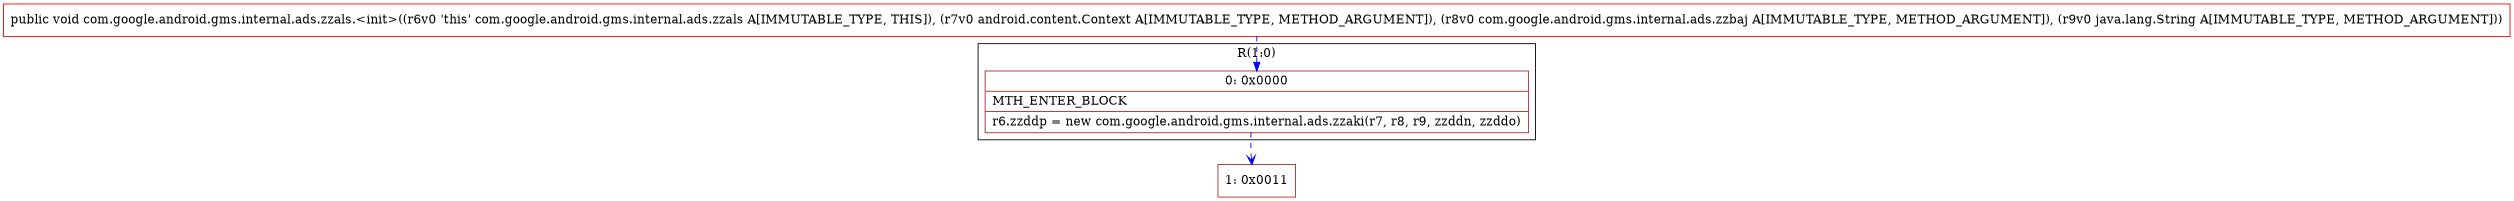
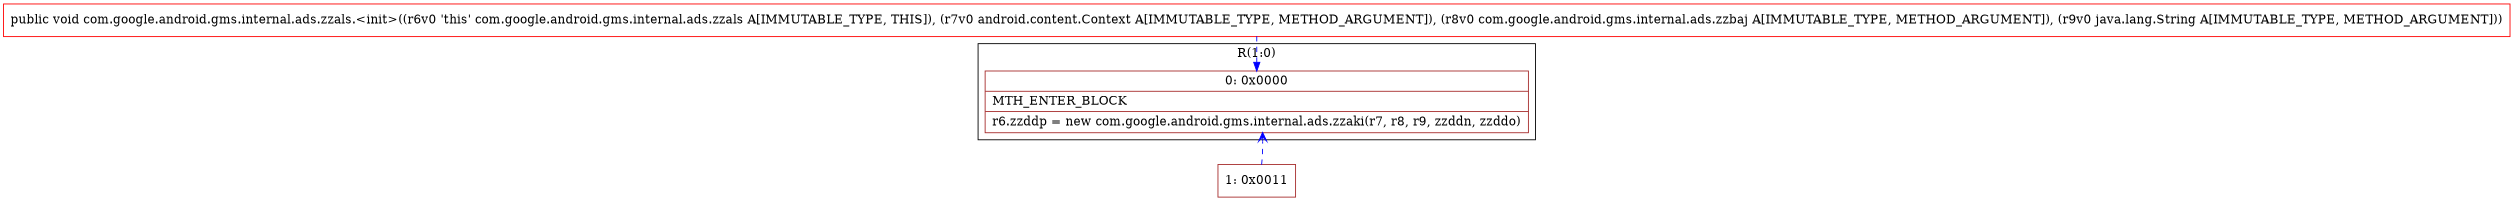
(1251, 145) -> (1262, 153)
